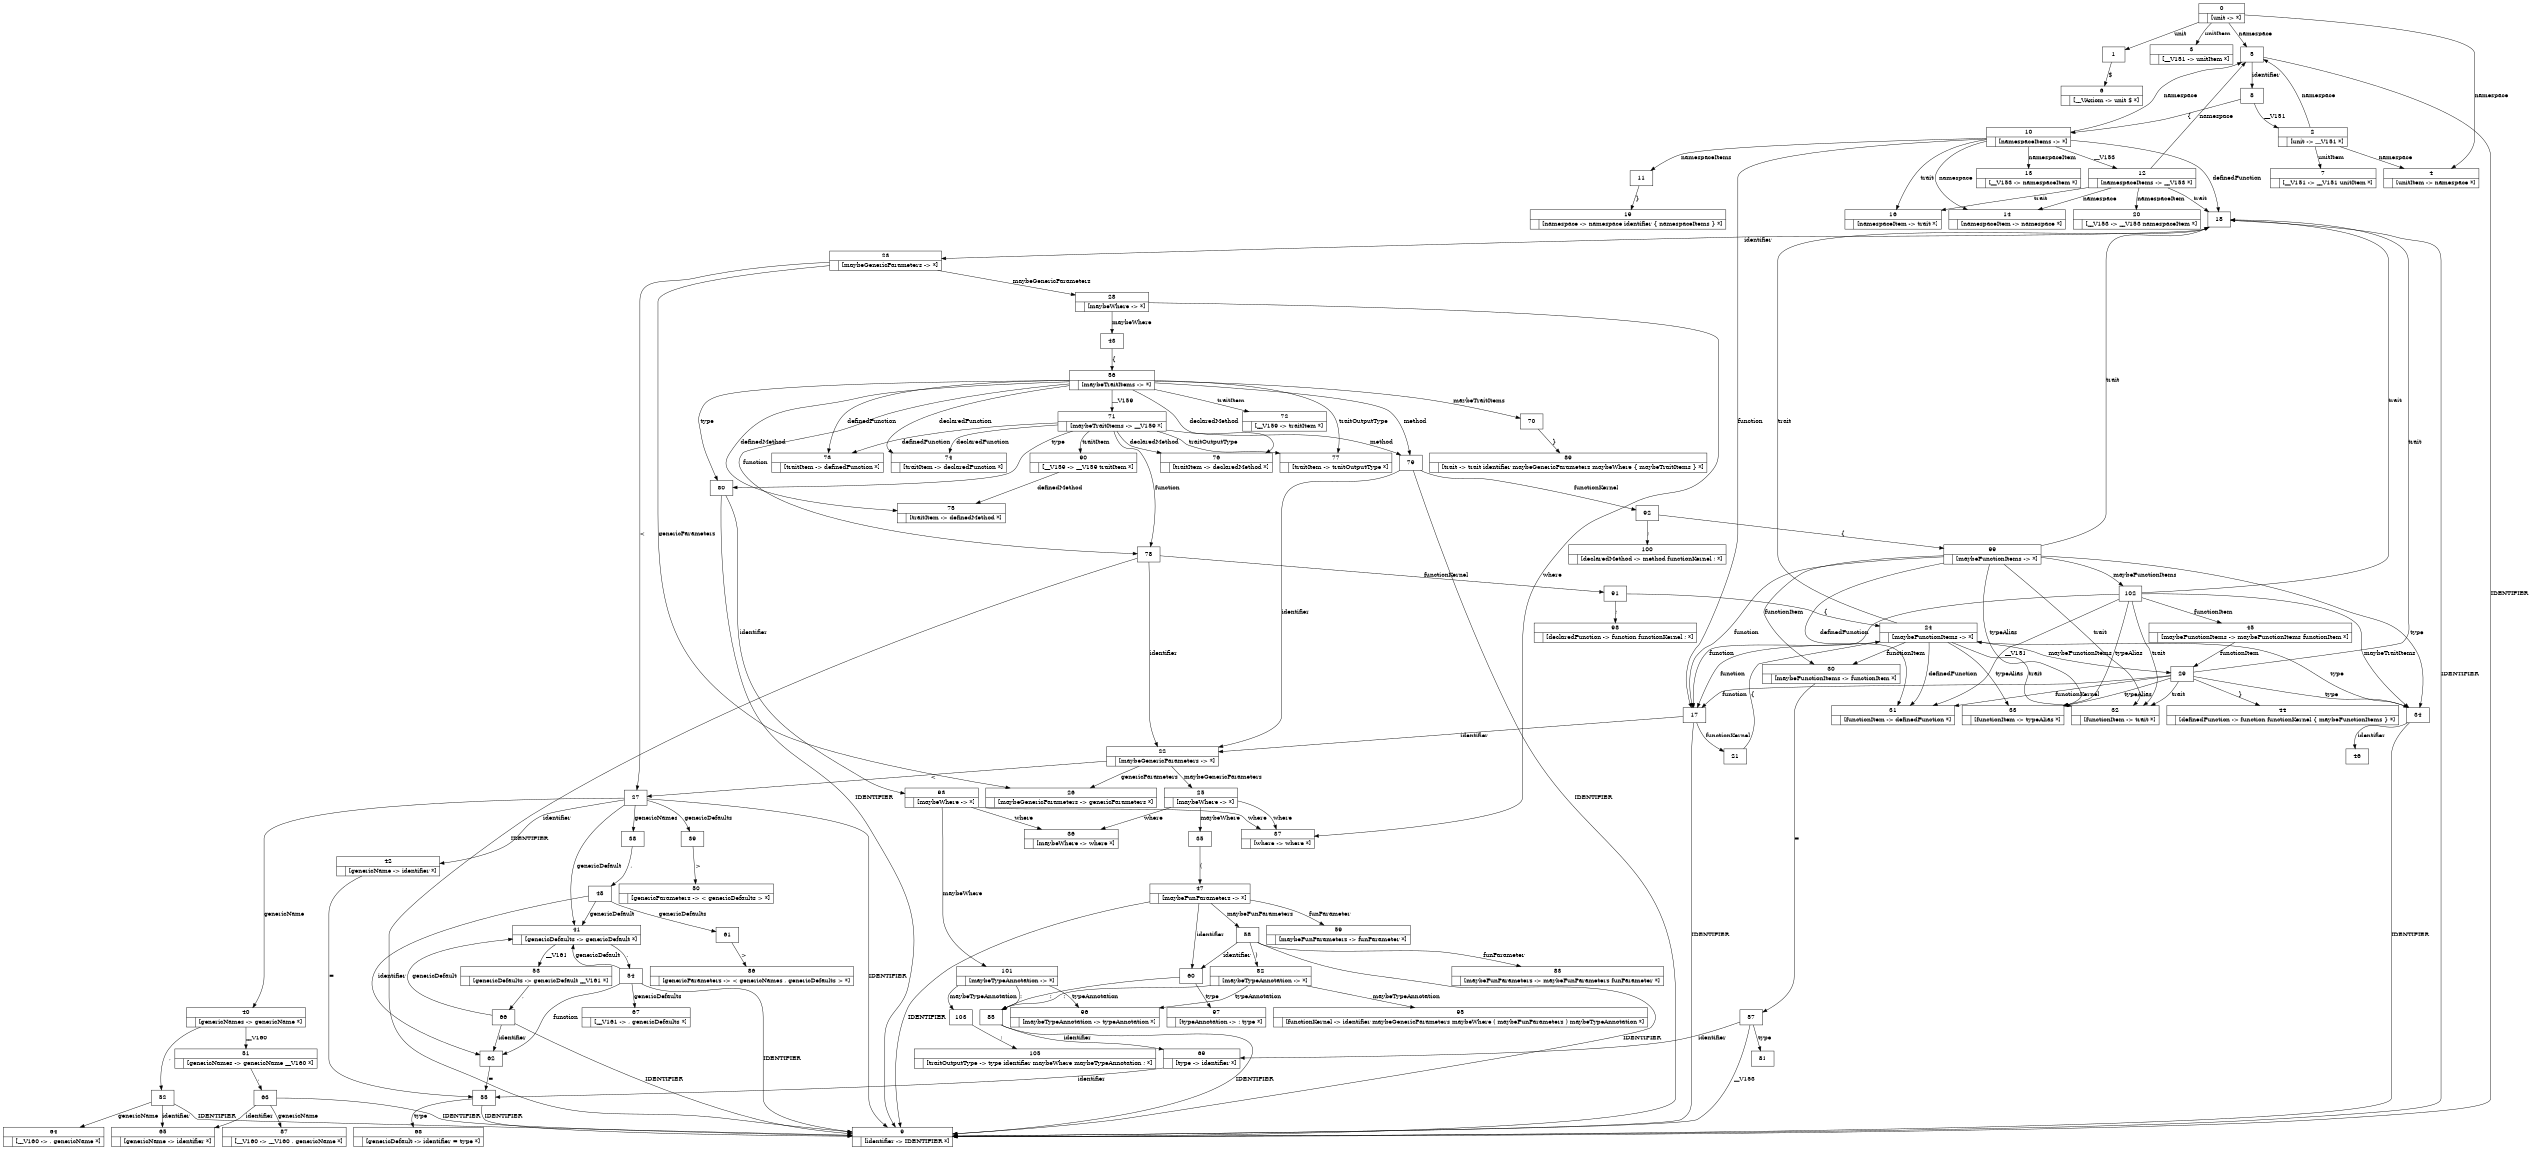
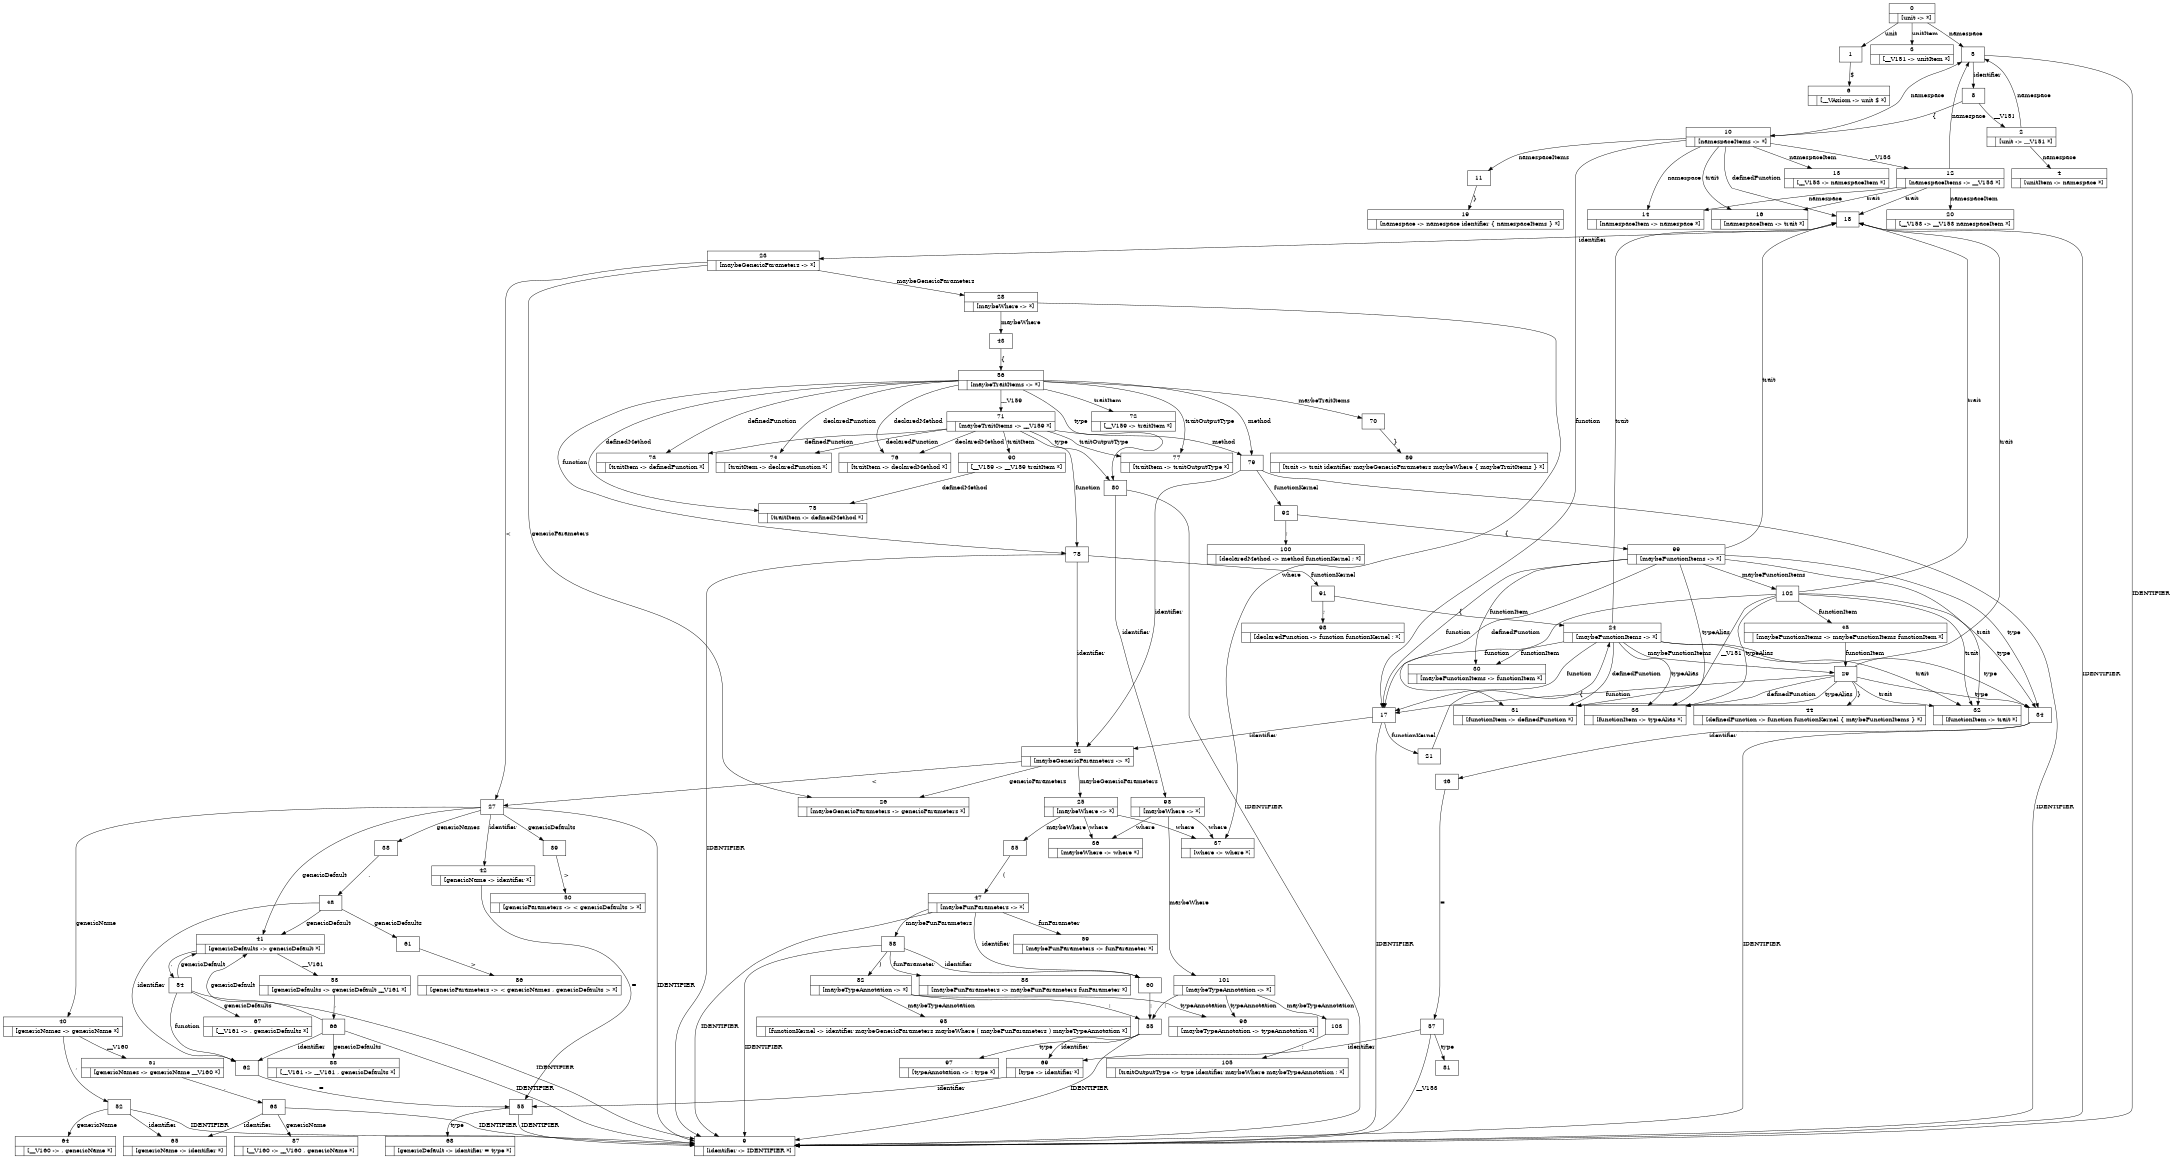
(2422, 33) -> none
(2323, 178) -> none
(2201, 644) -> (1856, 660)
(2390, 653) -> (2004, 653)
(2077, 695) -> (1791, 695)
(1794, 849) -> (1440, 902)
(1202, 994) -> (1057, 1042)
none -> (334, 1068)
